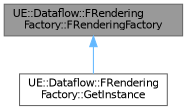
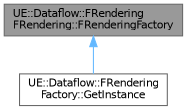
(93, 20) -> (93, 20)
